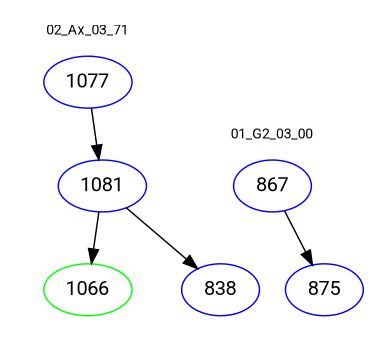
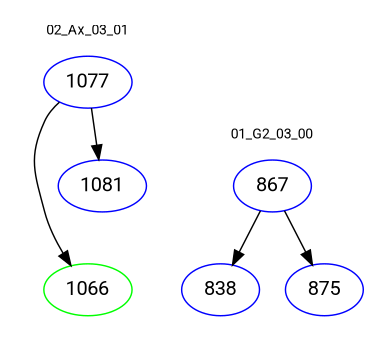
(88, 31) -> (88, 31)
(149, 227) -> (250, 231)
(96, 230) -> (36, 177)
